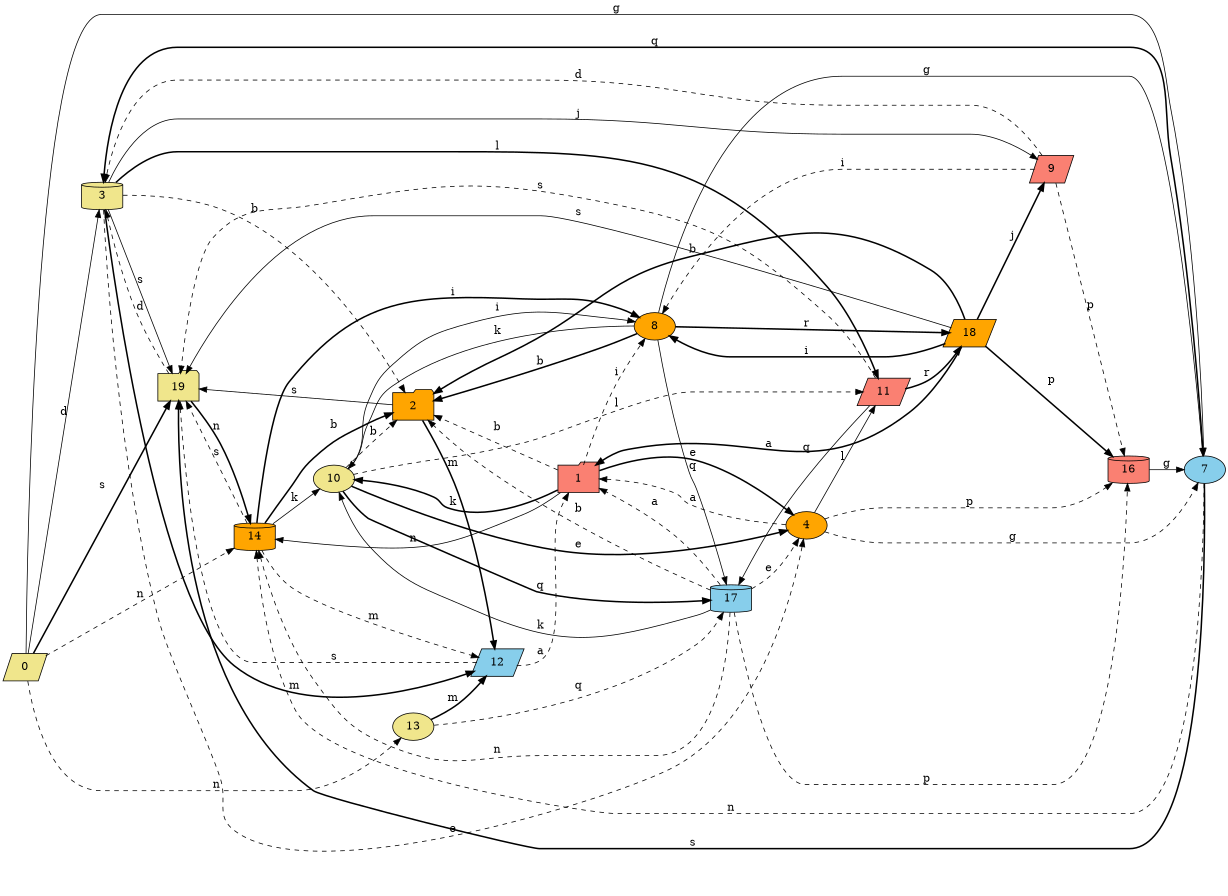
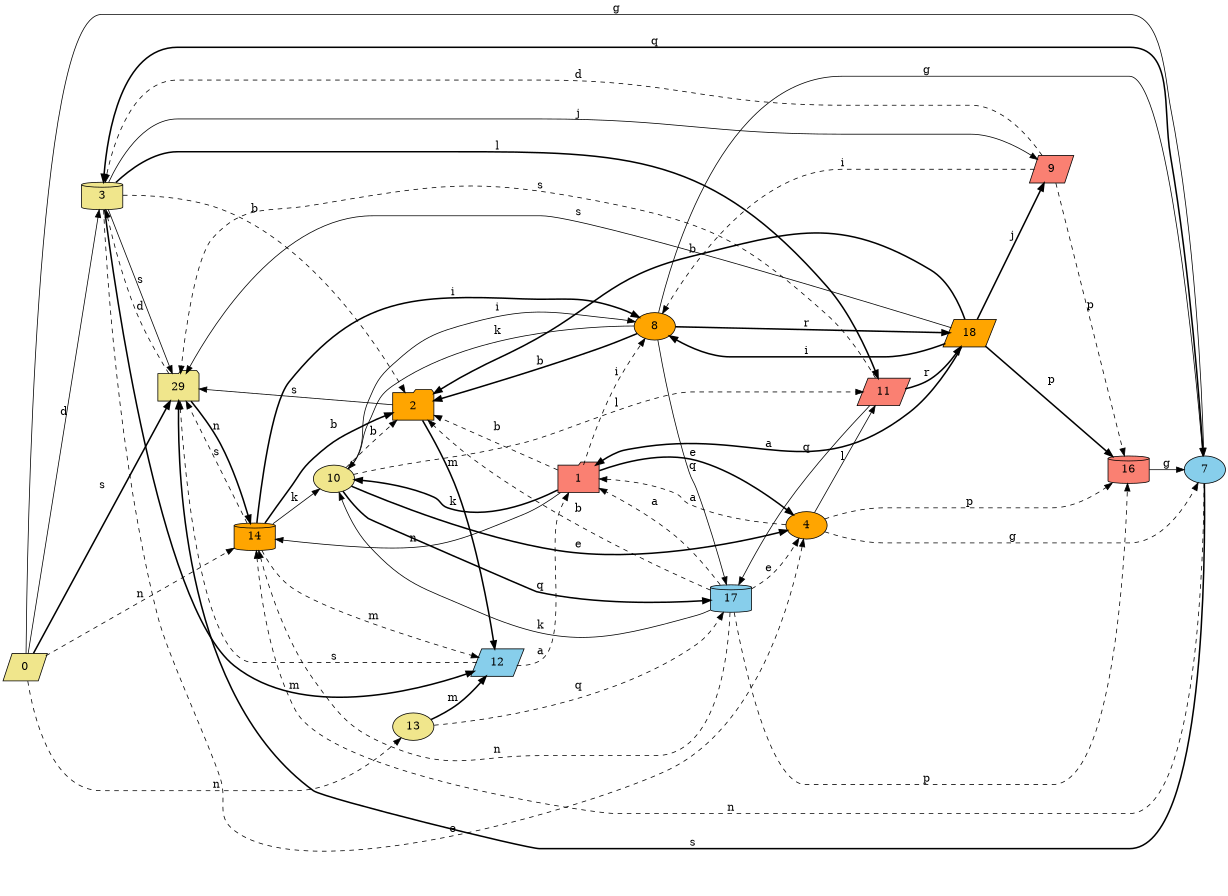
(178, 387) -> (178, 387)
